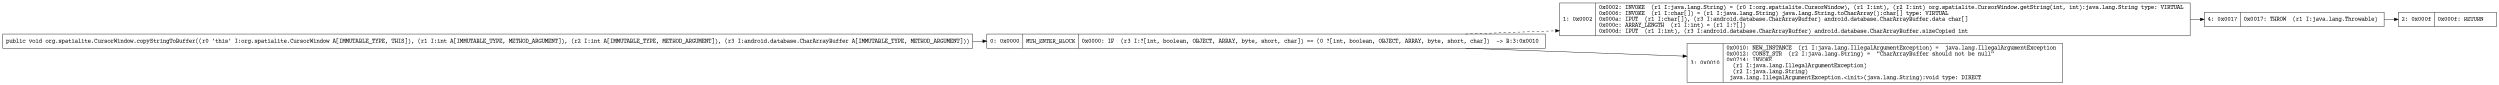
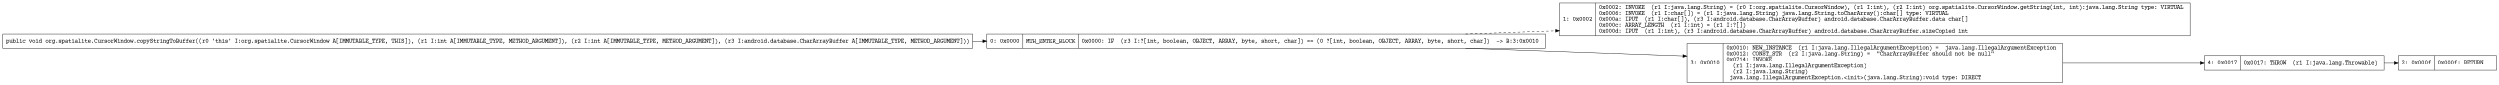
(2195, 19) -> (2132, 63)
